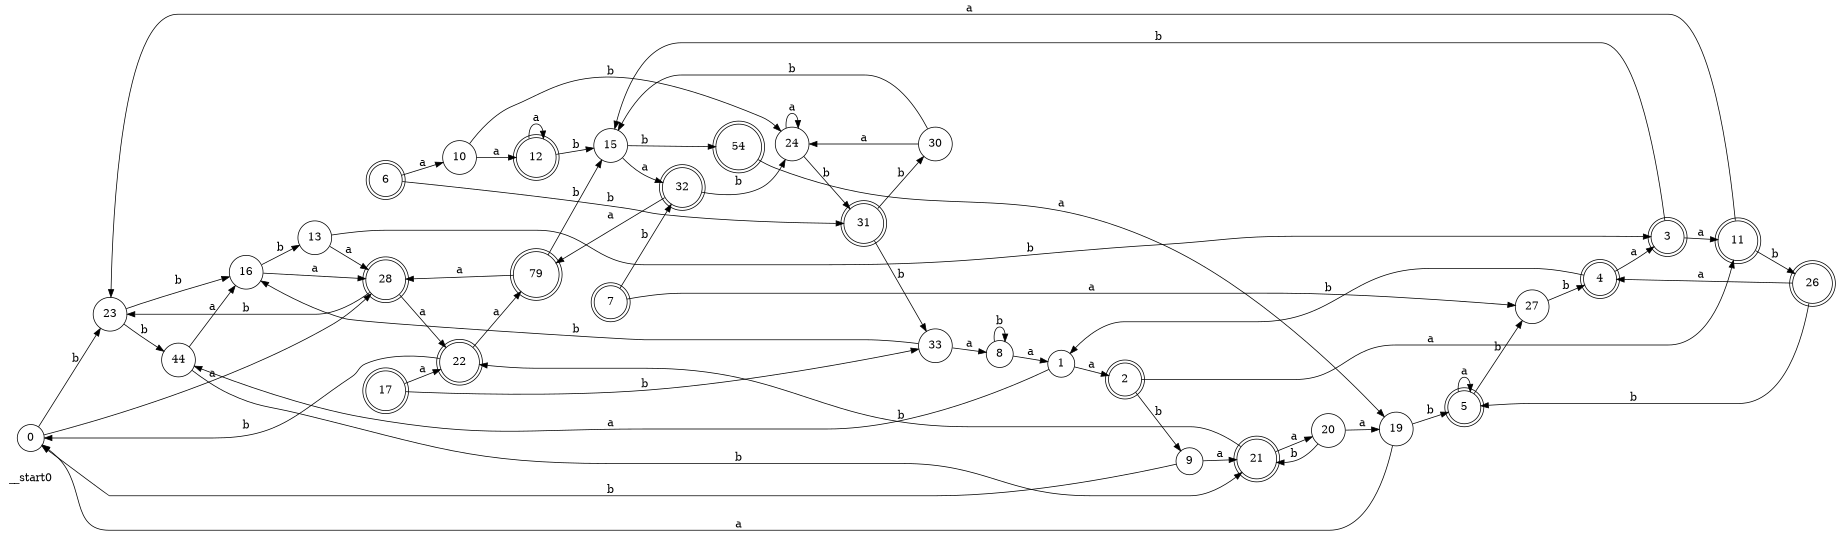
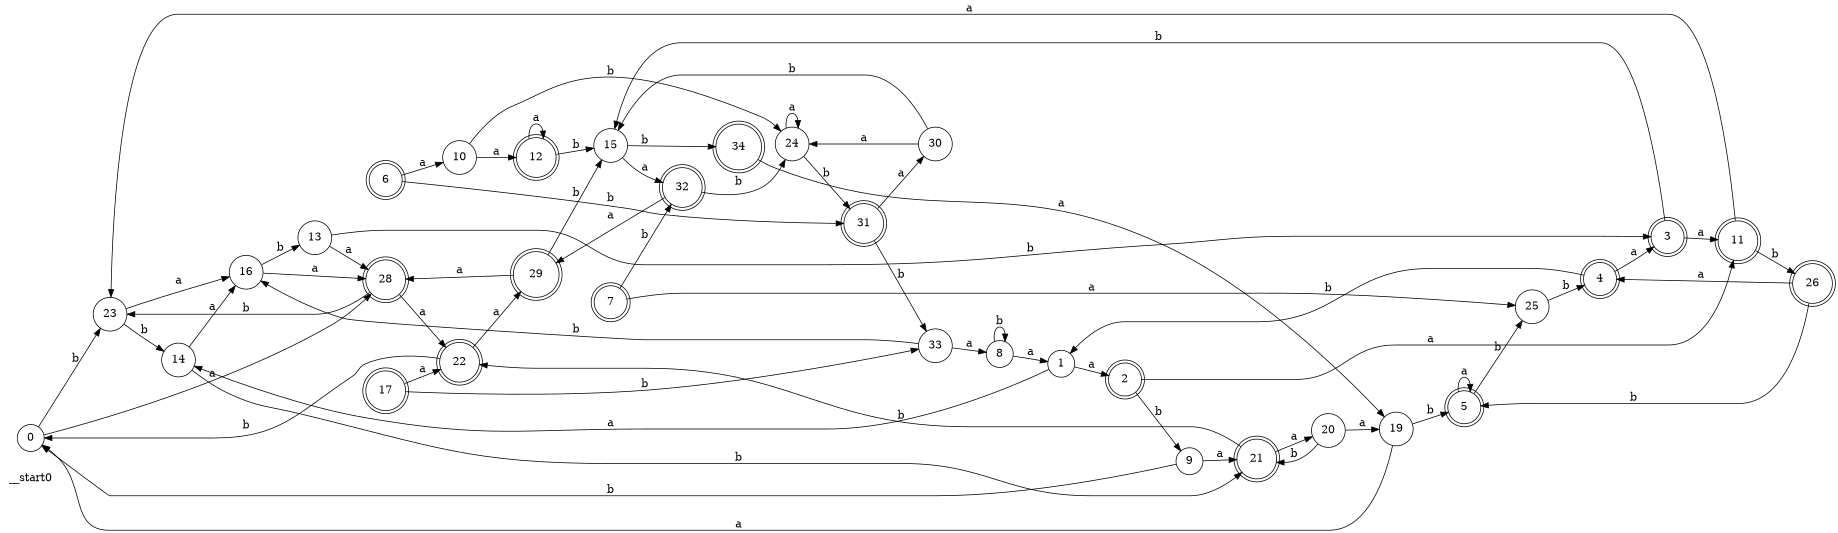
(739, 147) -> (739, 147)
(901, 174) -> (901, 174)
(536, 274) -> (536, 274)
(178, 281) -> (178, 281)
(1532, 307) -> (1532, 307)
(178, 360) -> (178, 360)
